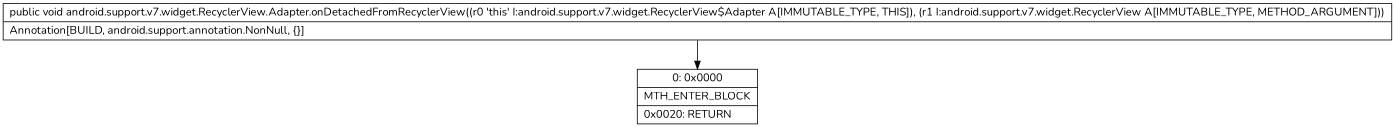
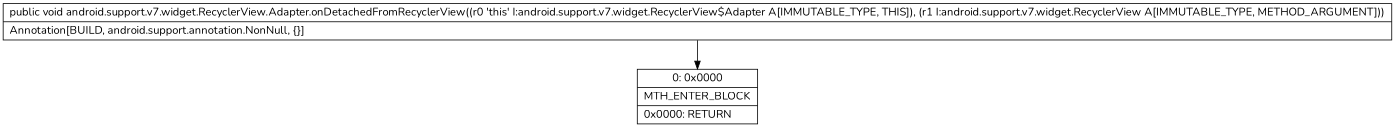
(692, 114) -> (692, 114)
